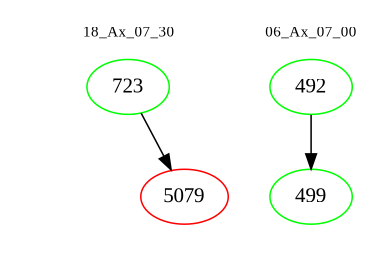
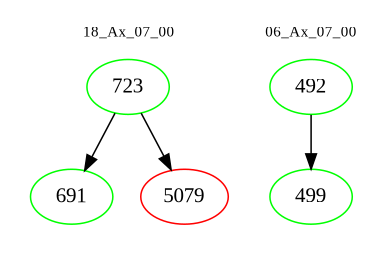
(130, 33) -> (130, 33)
none -> (72, 197)
